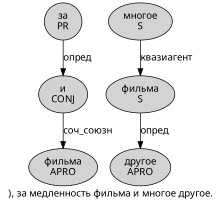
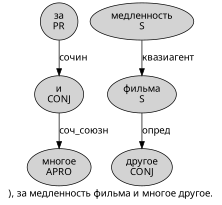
(140, 21) -> (142, 21)
(77, 58) -> (73, 58)
(63, 167) -> (59, 167)
(140, 167) -> (142, 167)
